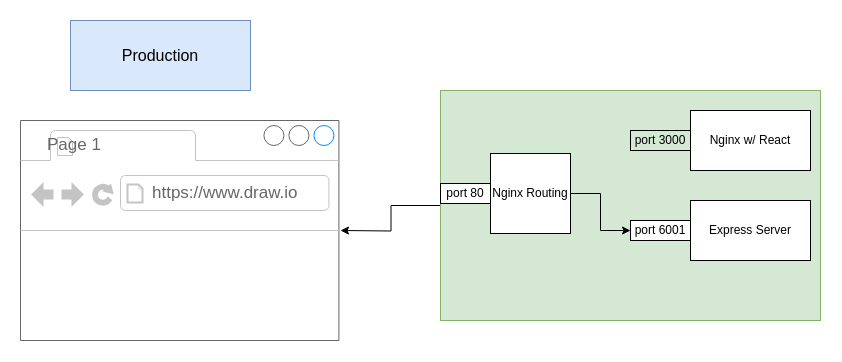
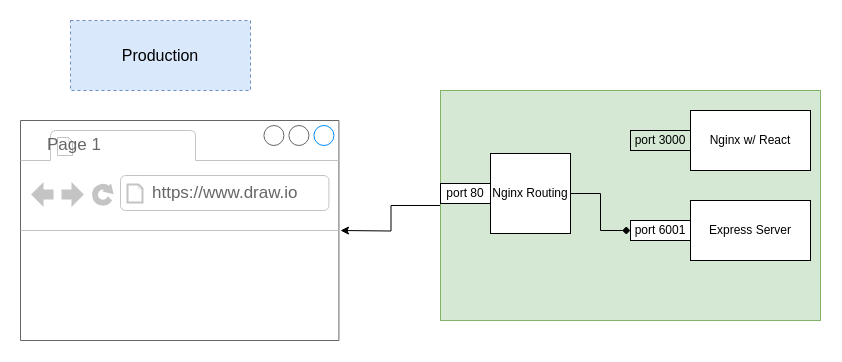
(161, 56) -> (161, 56)
(622, 231) -> (622, 231)
